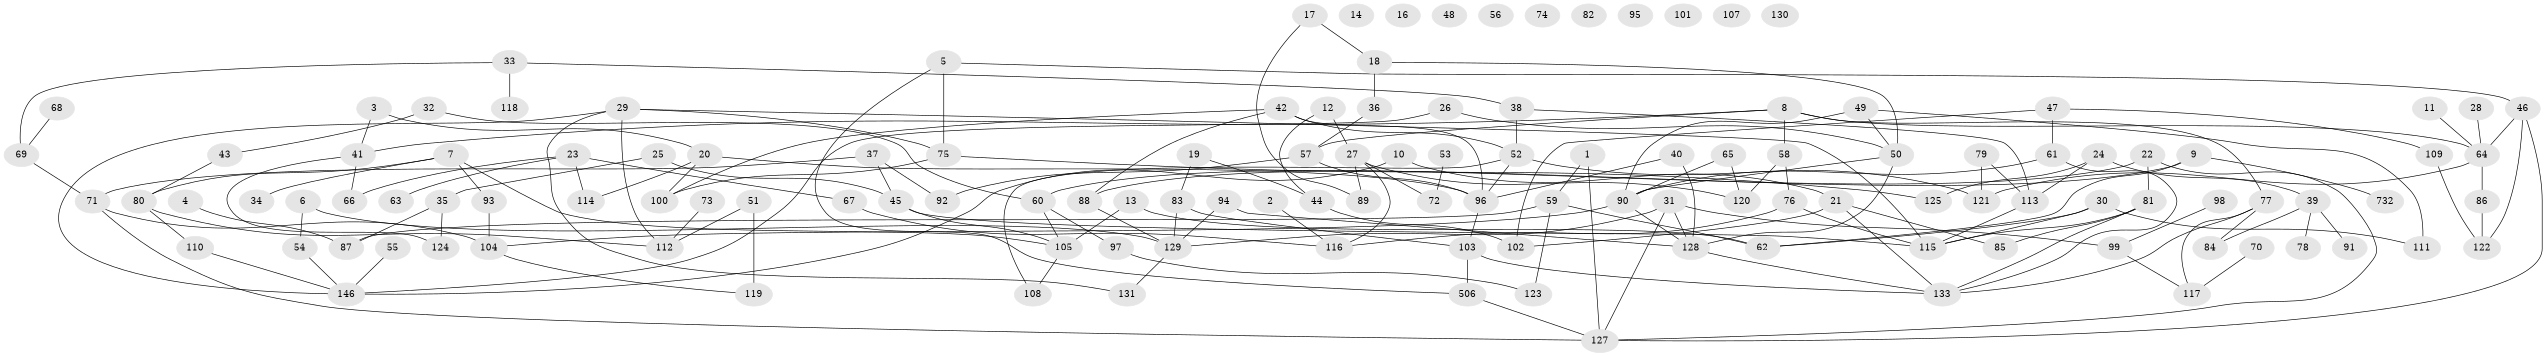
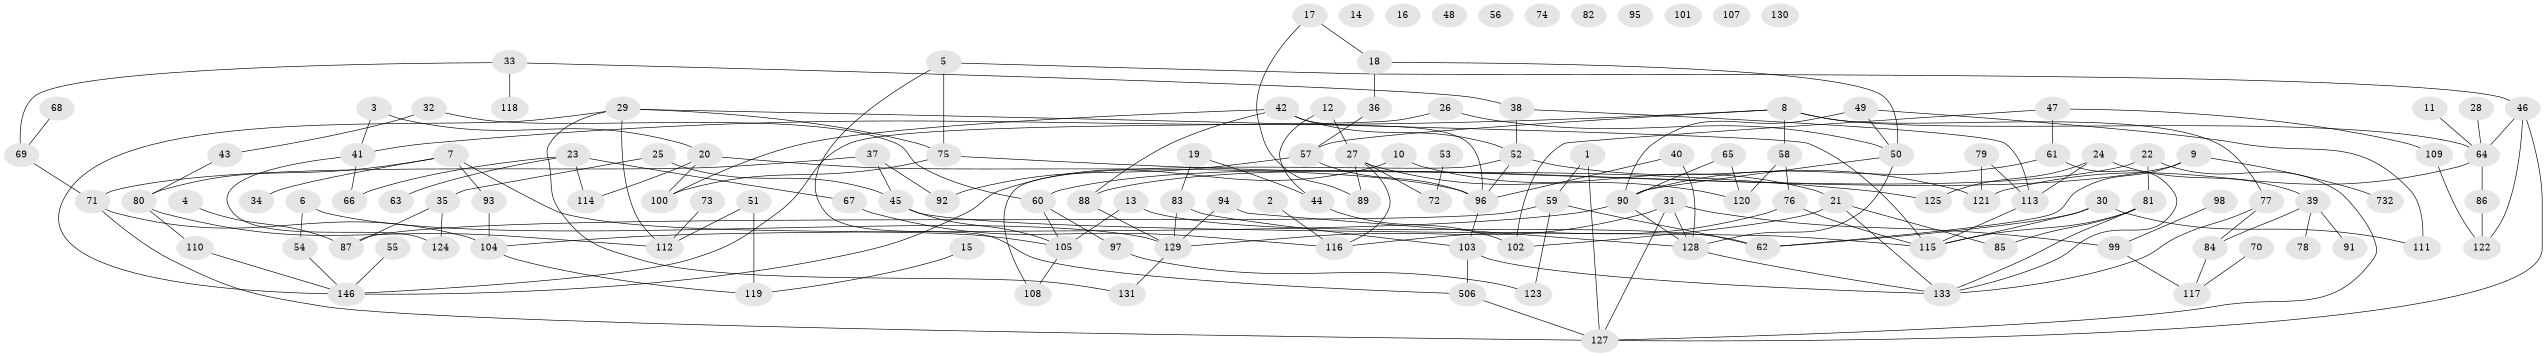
(2186, 239) -> (2201, 271)
none -> (967, 248)
